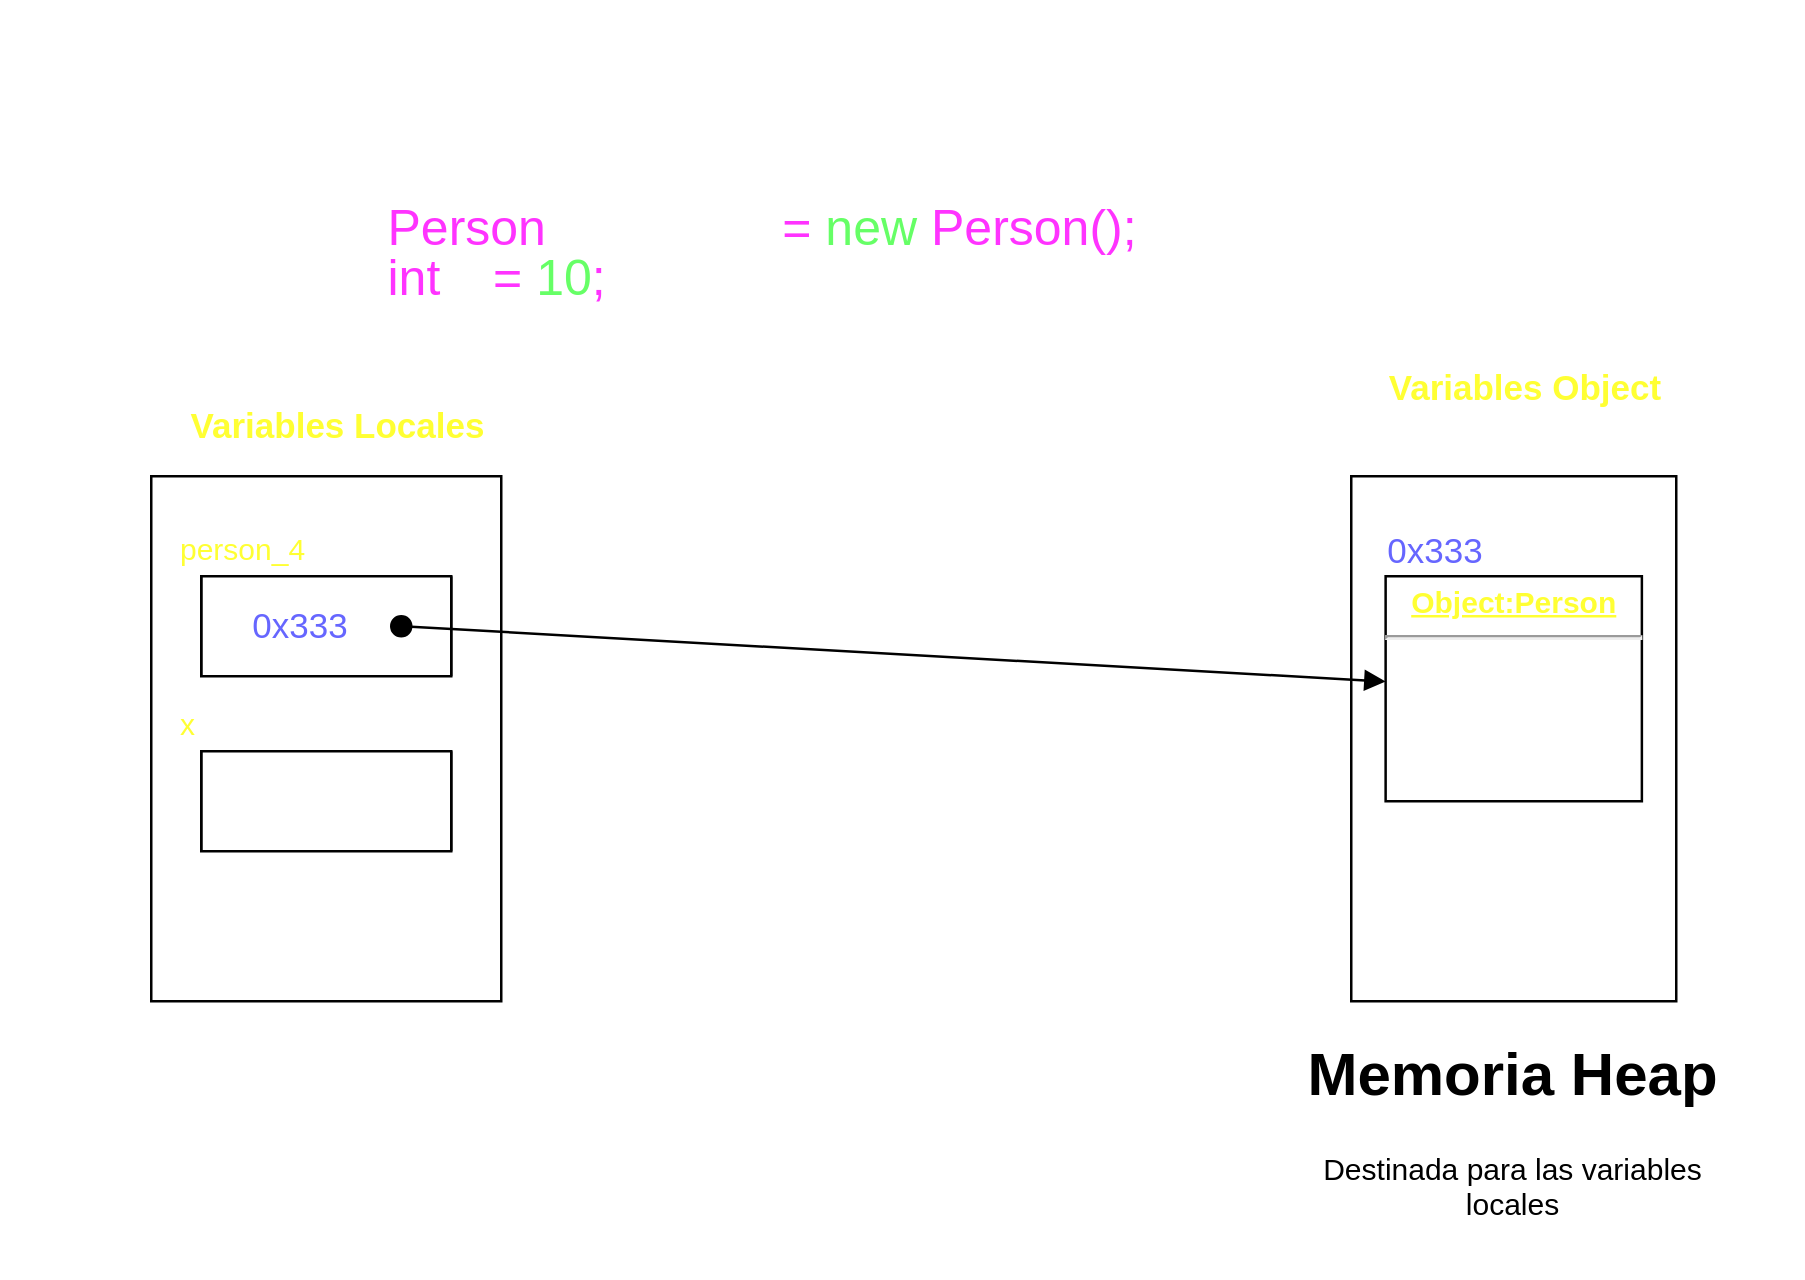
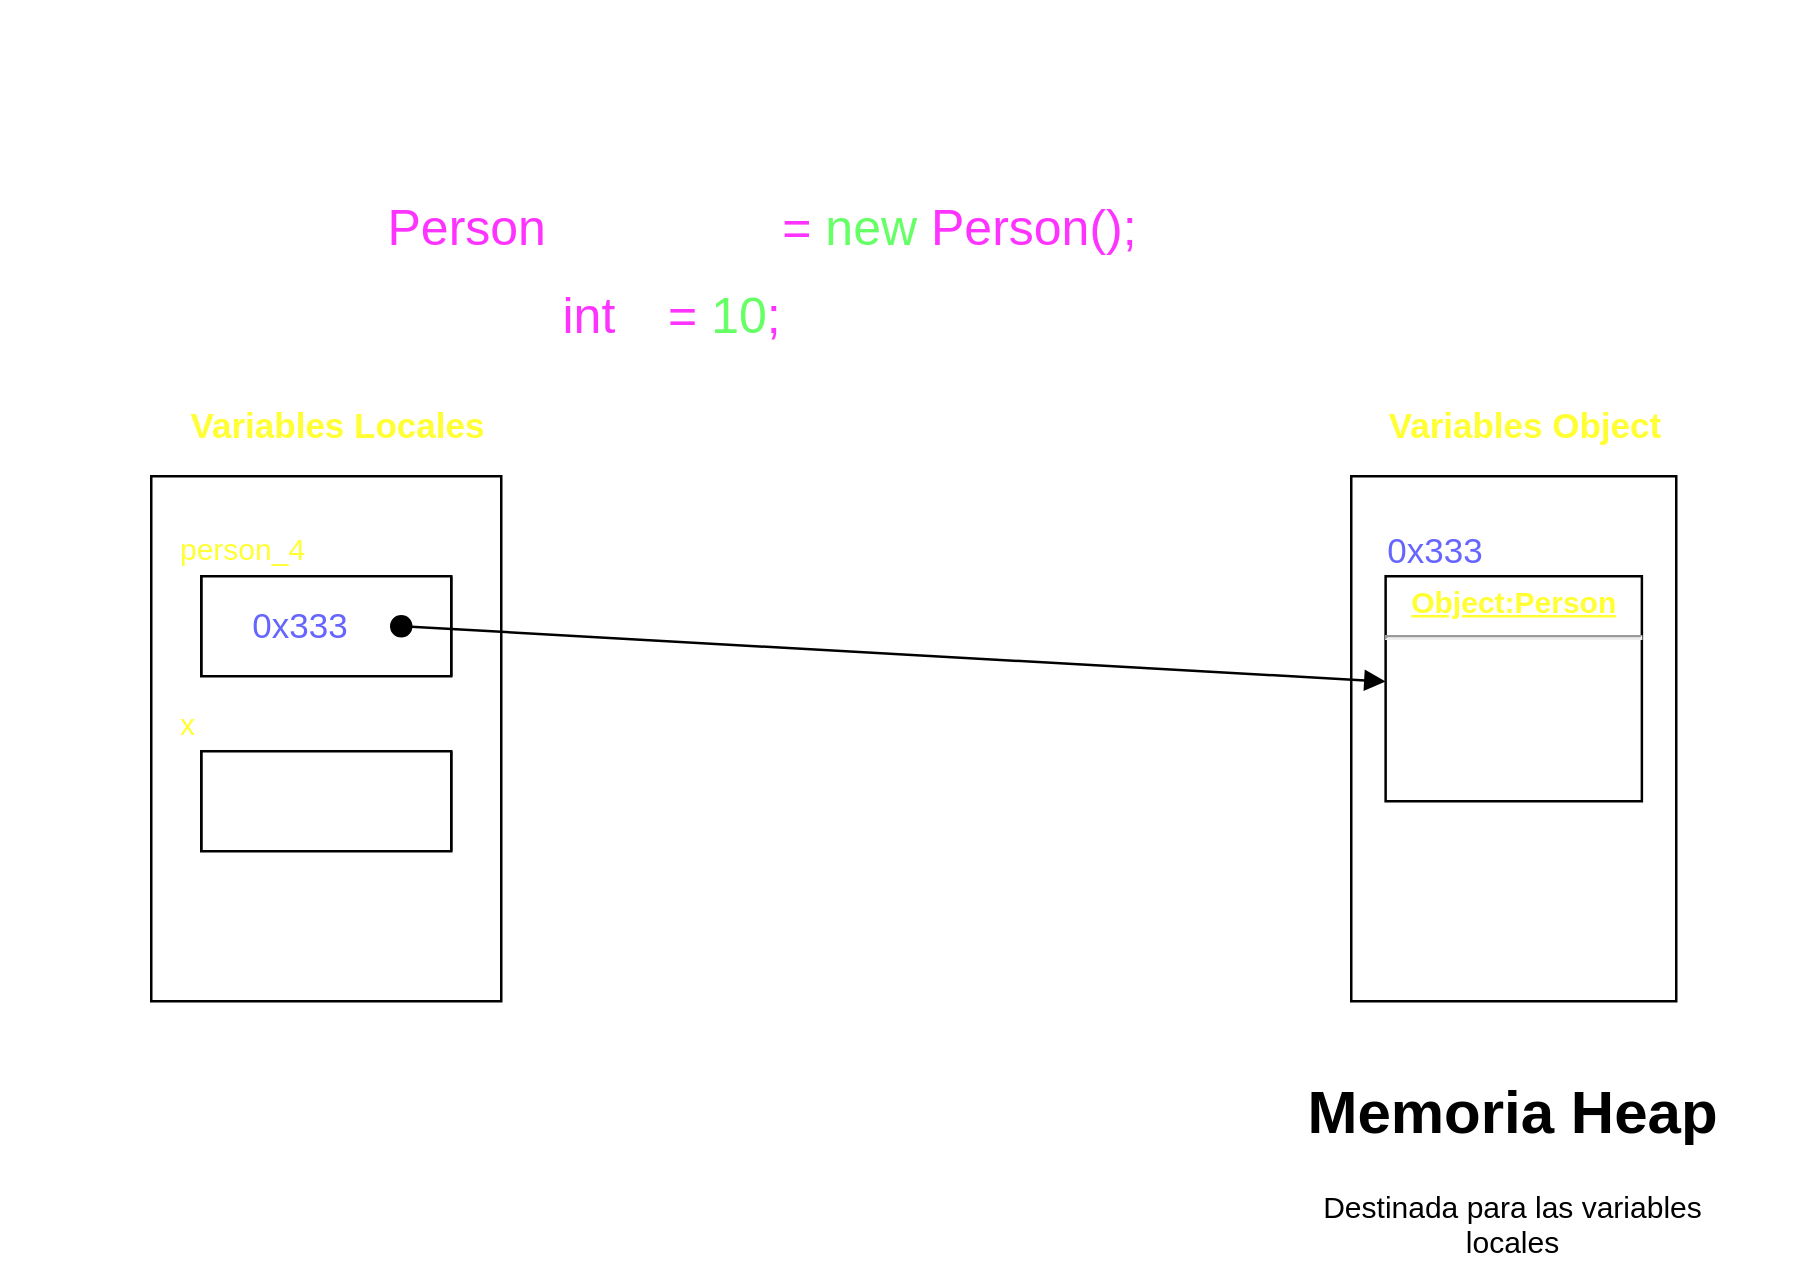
(953, 276) -> (1128, 314)
(1526, 389) -> (1526, 426)
(1514, 1126) -> (1514, 1164)
